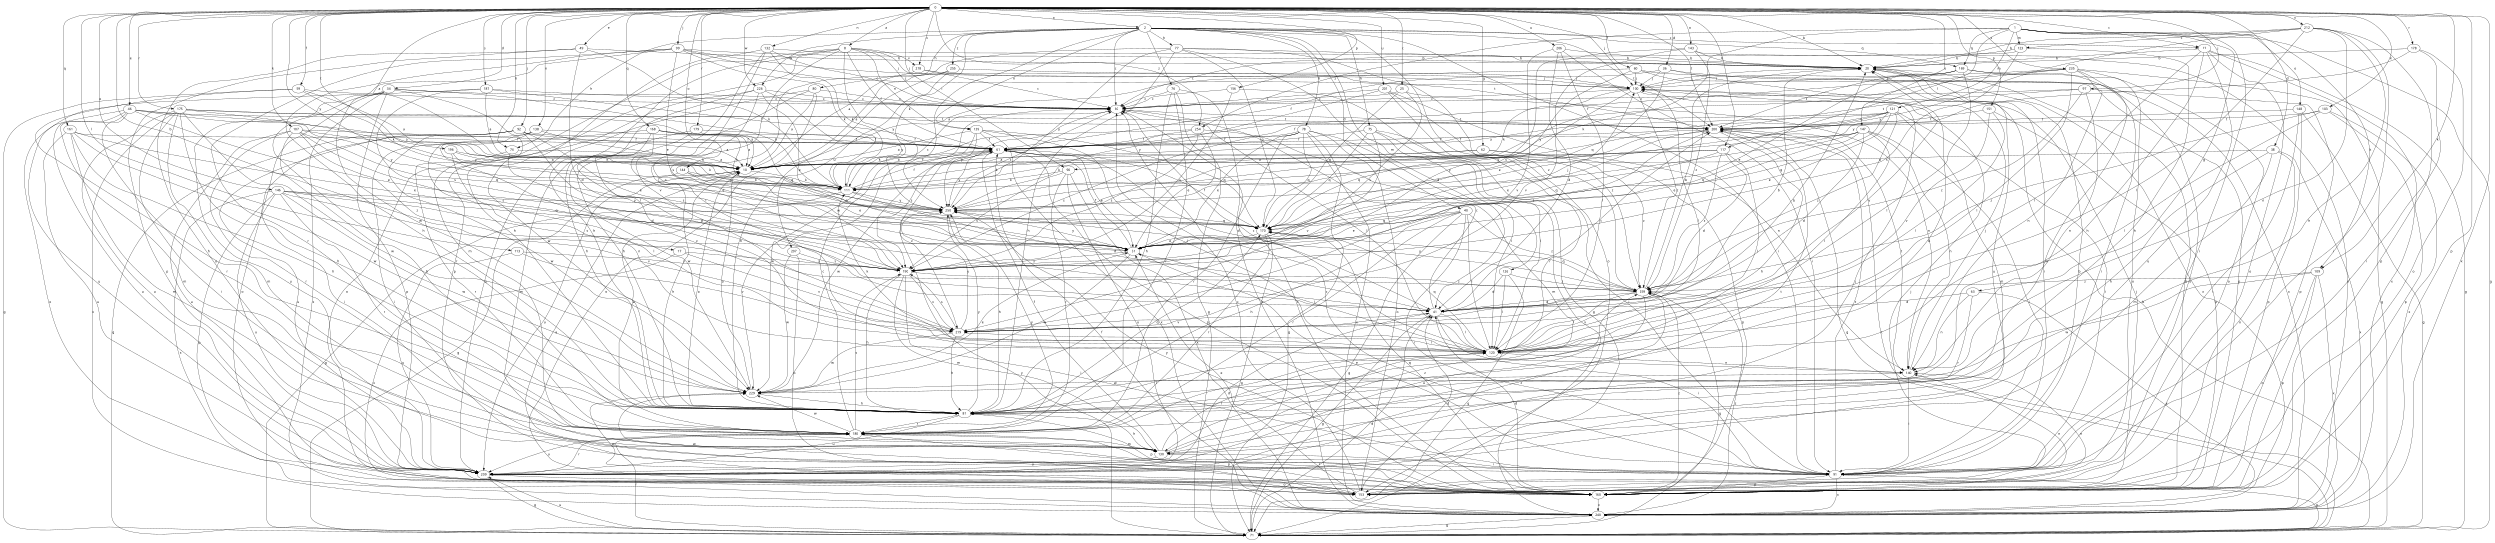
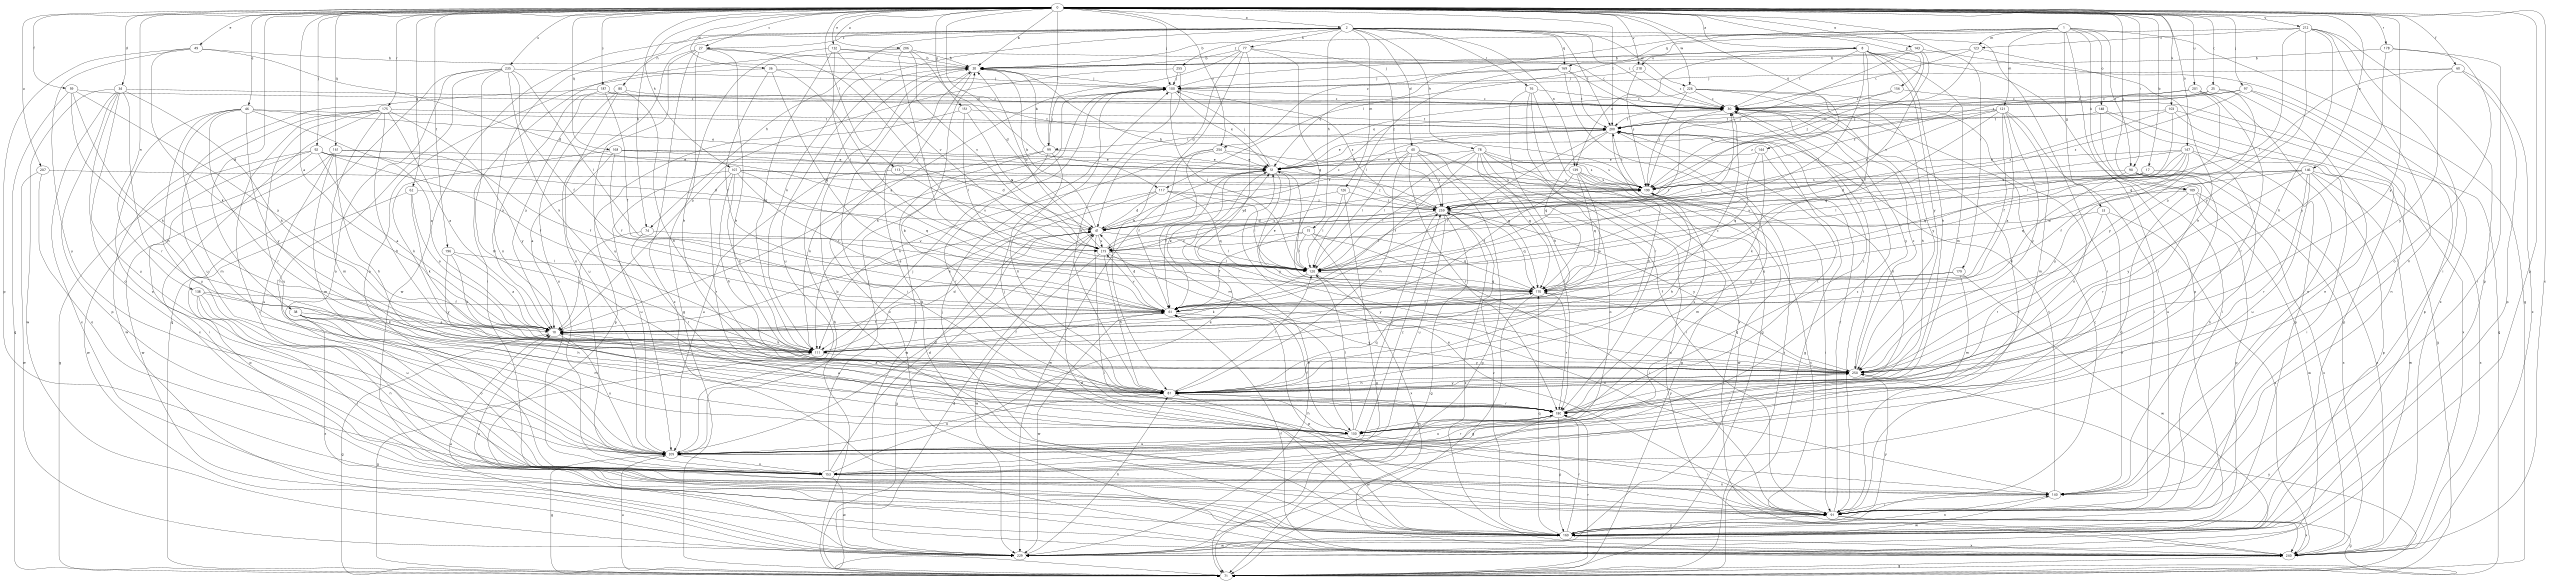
(1221, 82) -> (1332, 135)
(842, 151) -> (171, 12)
